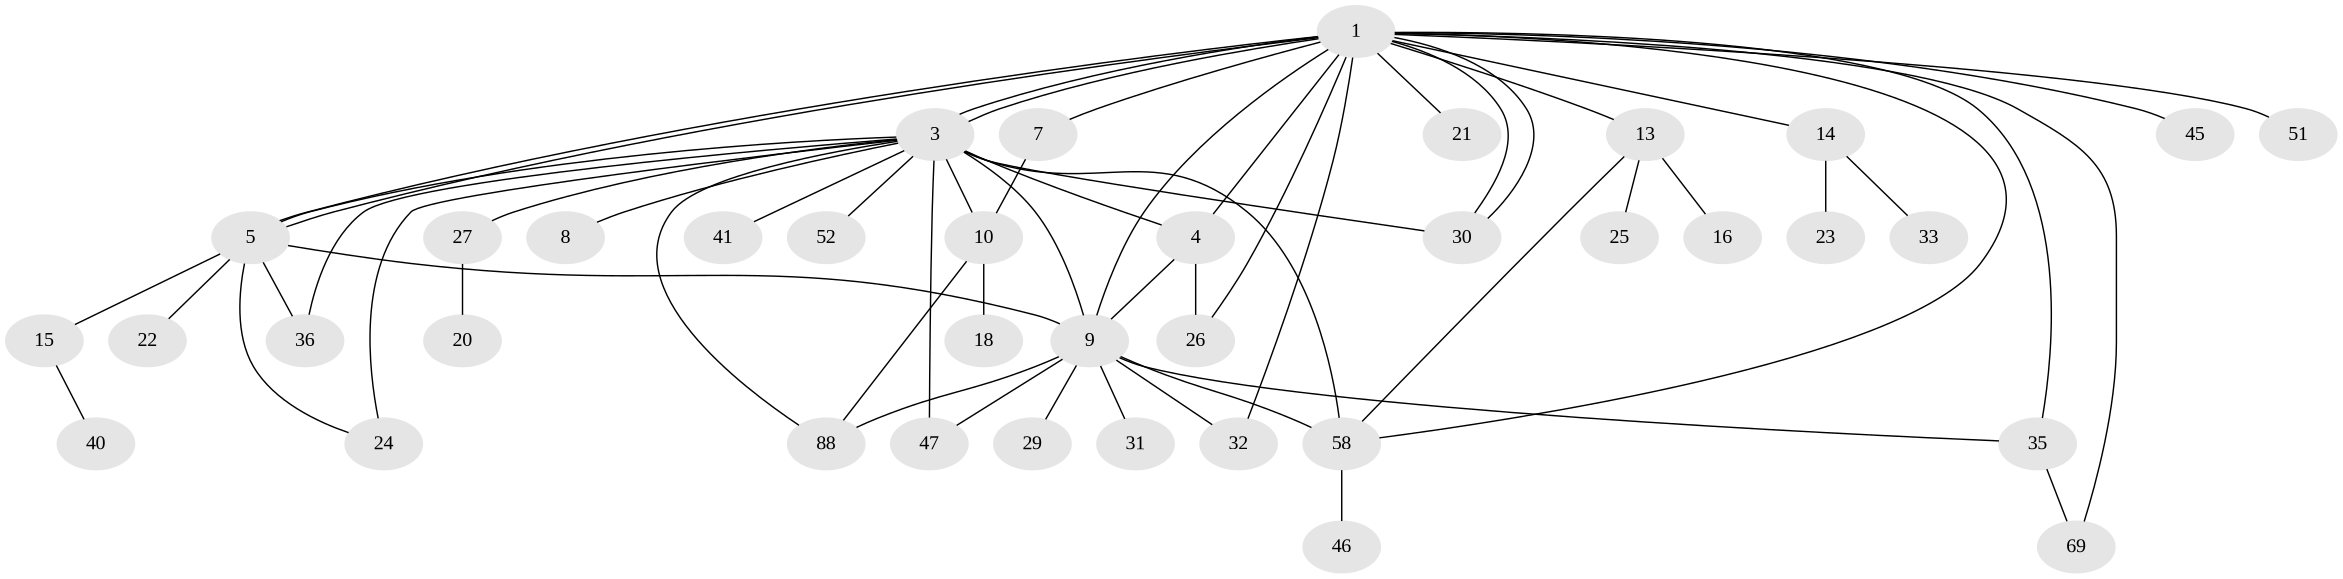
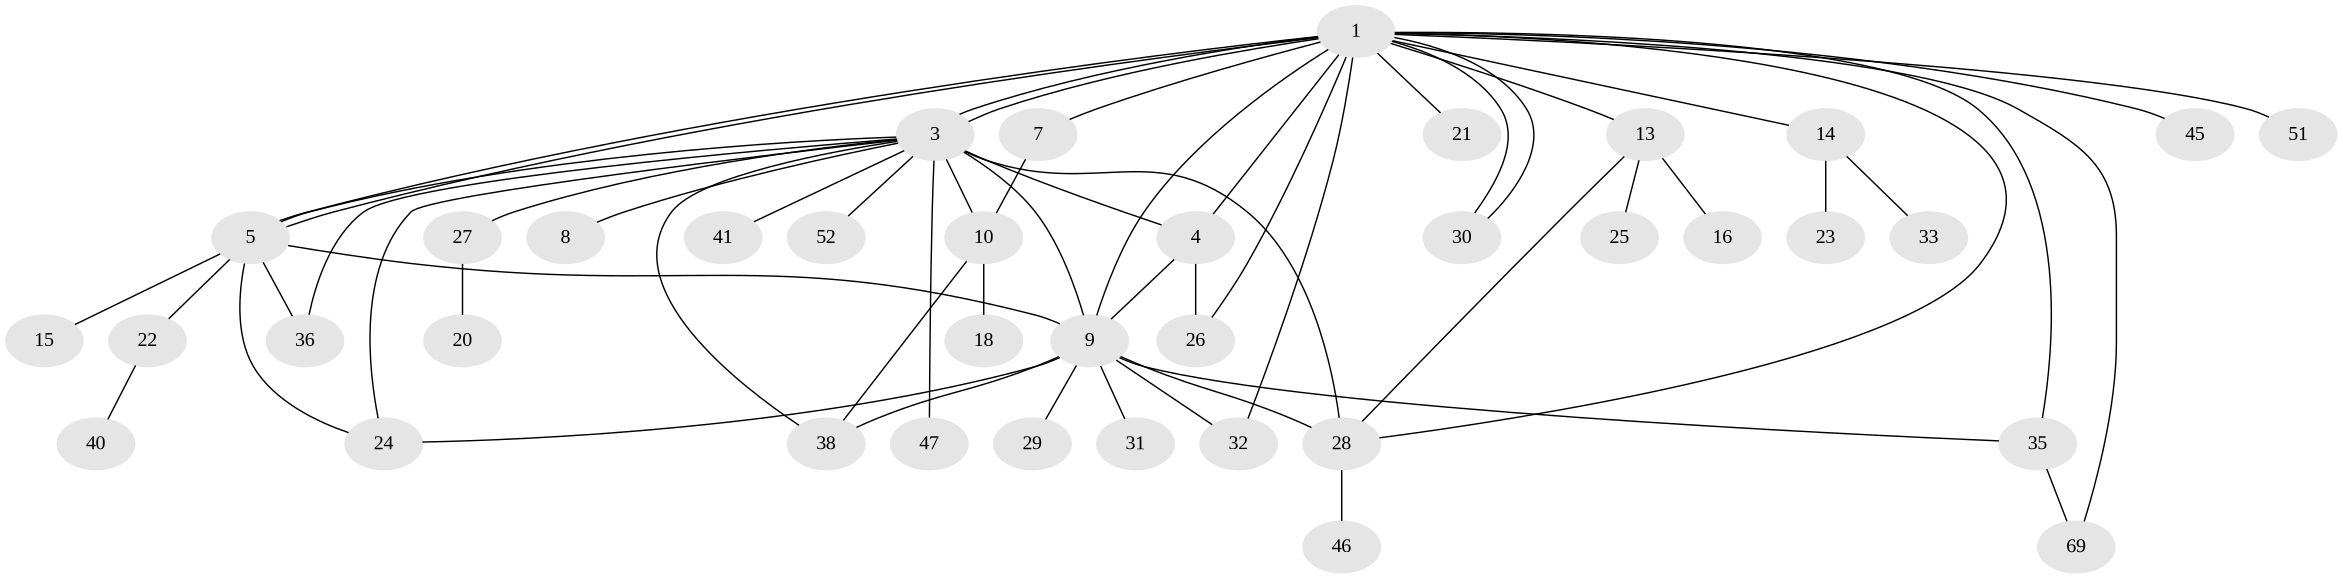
(1193, 197) -> none
(70, 392) -> (122, 392)
(1010, 392) -> (744, 420)
(826, 444) -> (826, 444)
(1342, 444) -> (1342, 444)
